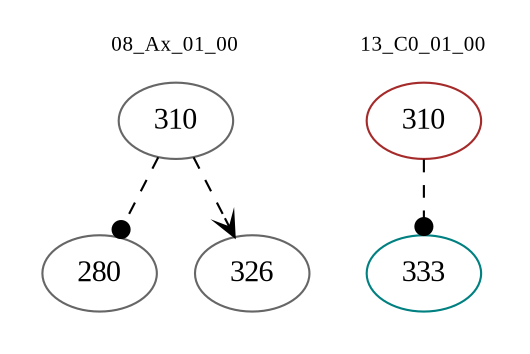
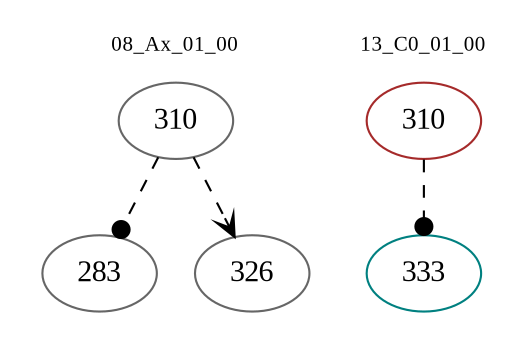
(100, 273) -> (100, 273)
